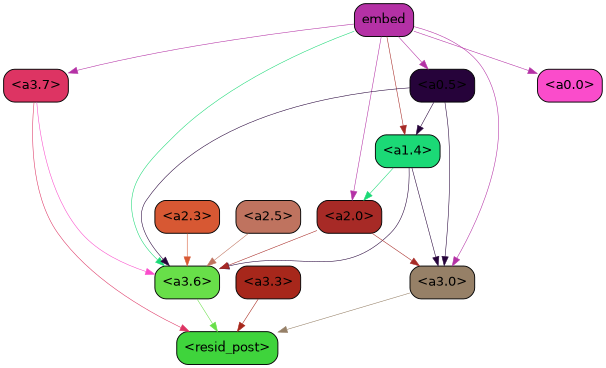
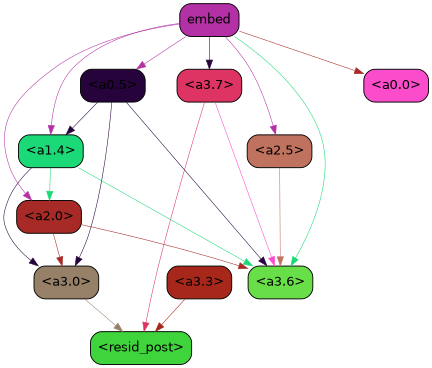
(215, 43) -> (209, 48)
(477, 53) -> (297, 51)
(395, 81) -> (87, 56)
(498, 125) -> (255, 78)
(187, 217) -> none
(348, 258) -> (162, 215)
(205, 311) -> none
